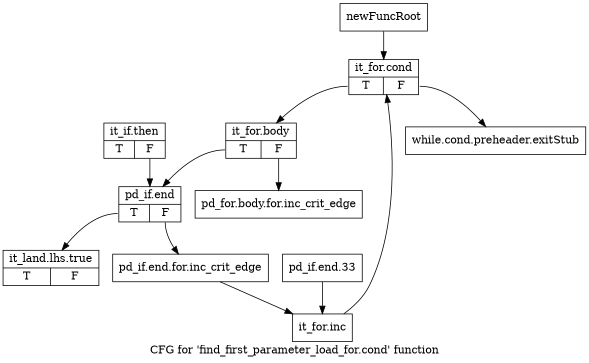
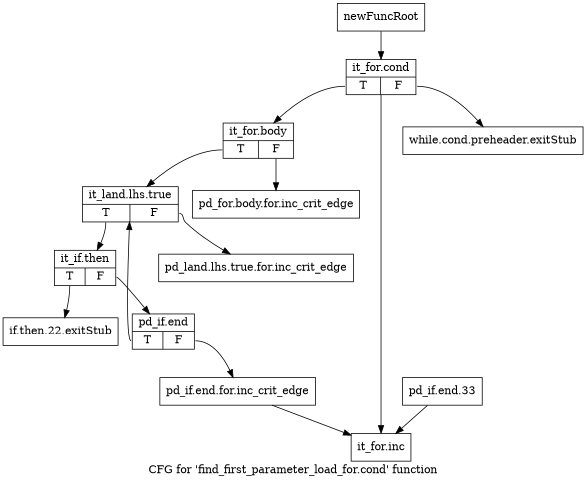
(194, 160) -> (185, 160)
(389, 215) -> (381, 260)
none -> (104, 233)
none -> (256, 268)
none -> (61, 332)
